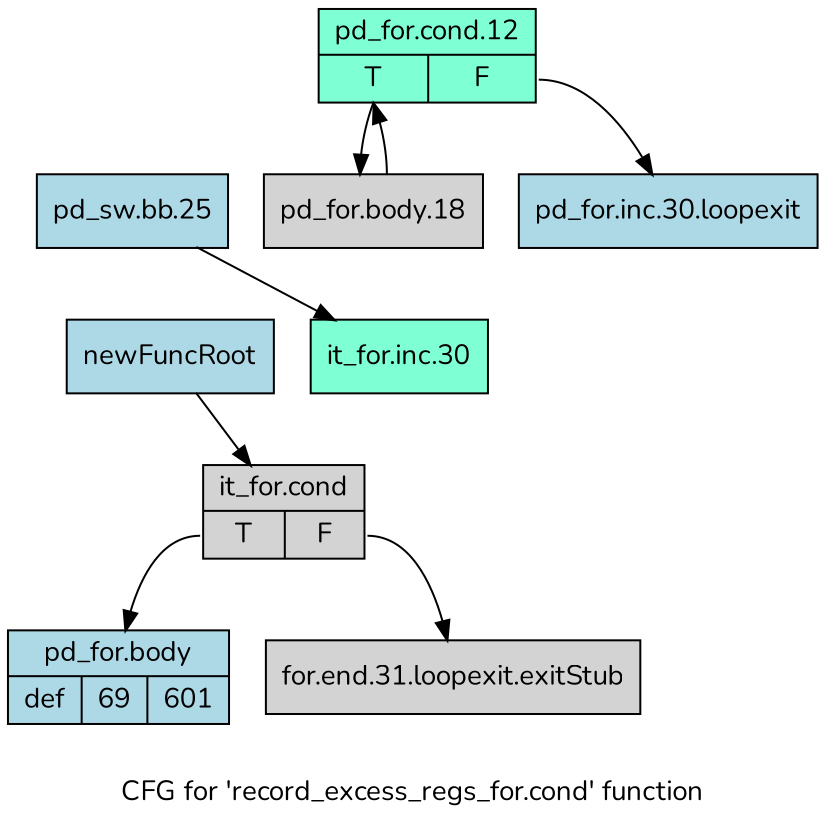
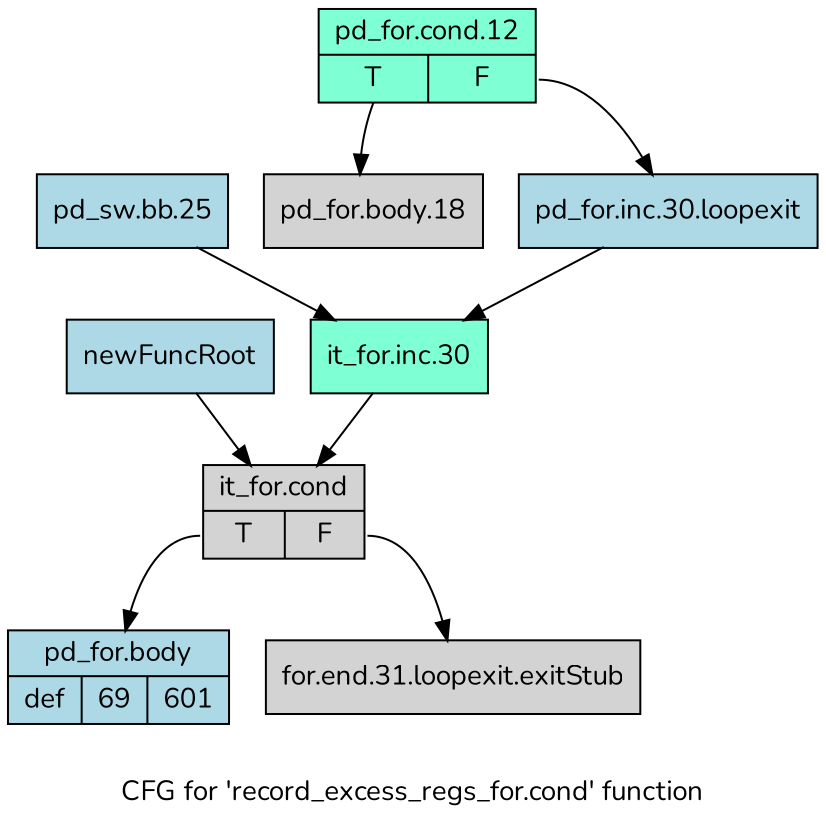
(385, 148) -> none
none -> (543, 279)
none -> (351, 421)
